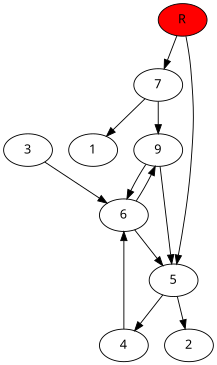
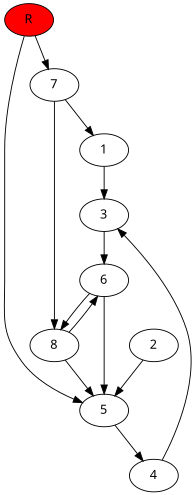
(158, 150) -> (54, 345)
none -> (104, 178)
(124, 285) -> (189, 340)
(180, 308) -> (132, 374)
